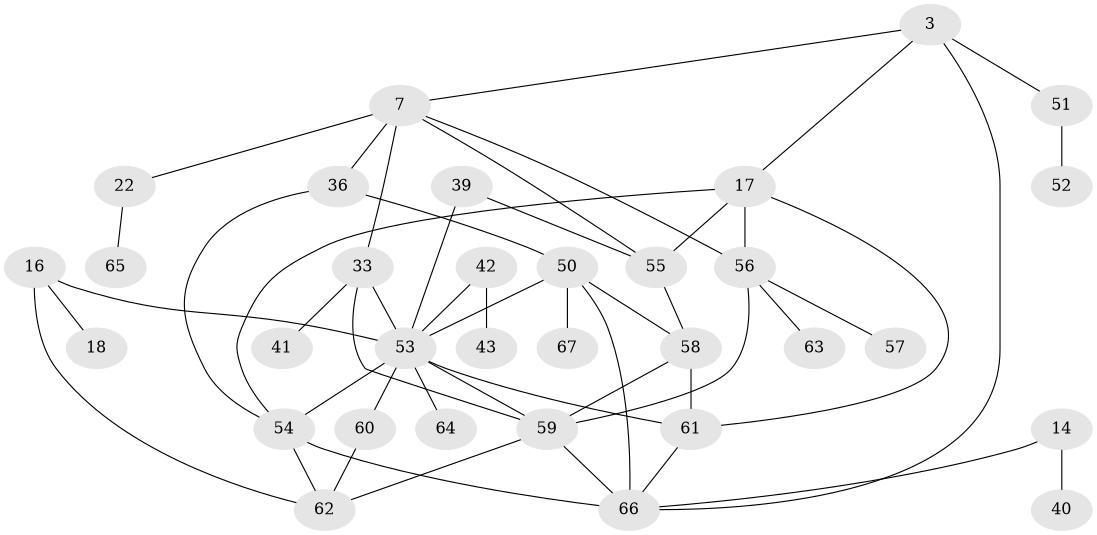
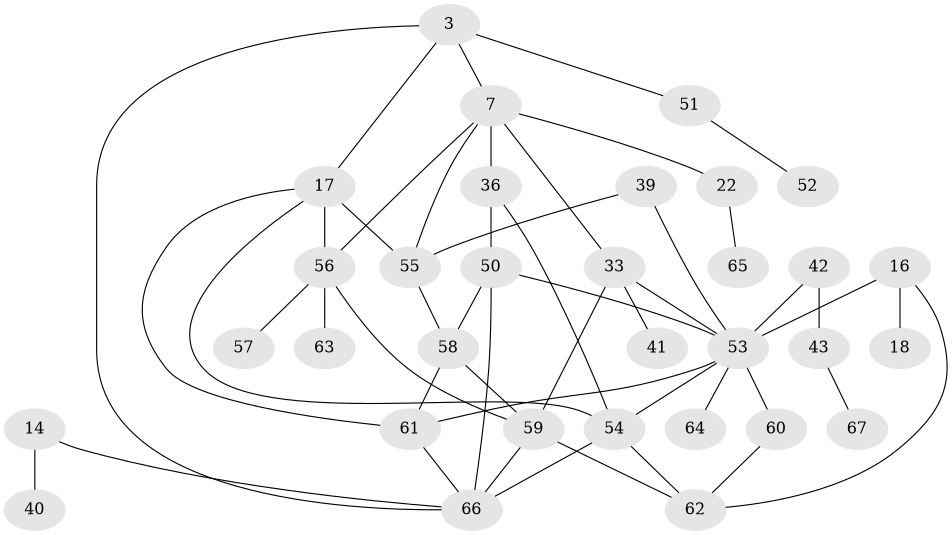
(567, 308) -> (838, 389)
(476, 389) -> none
